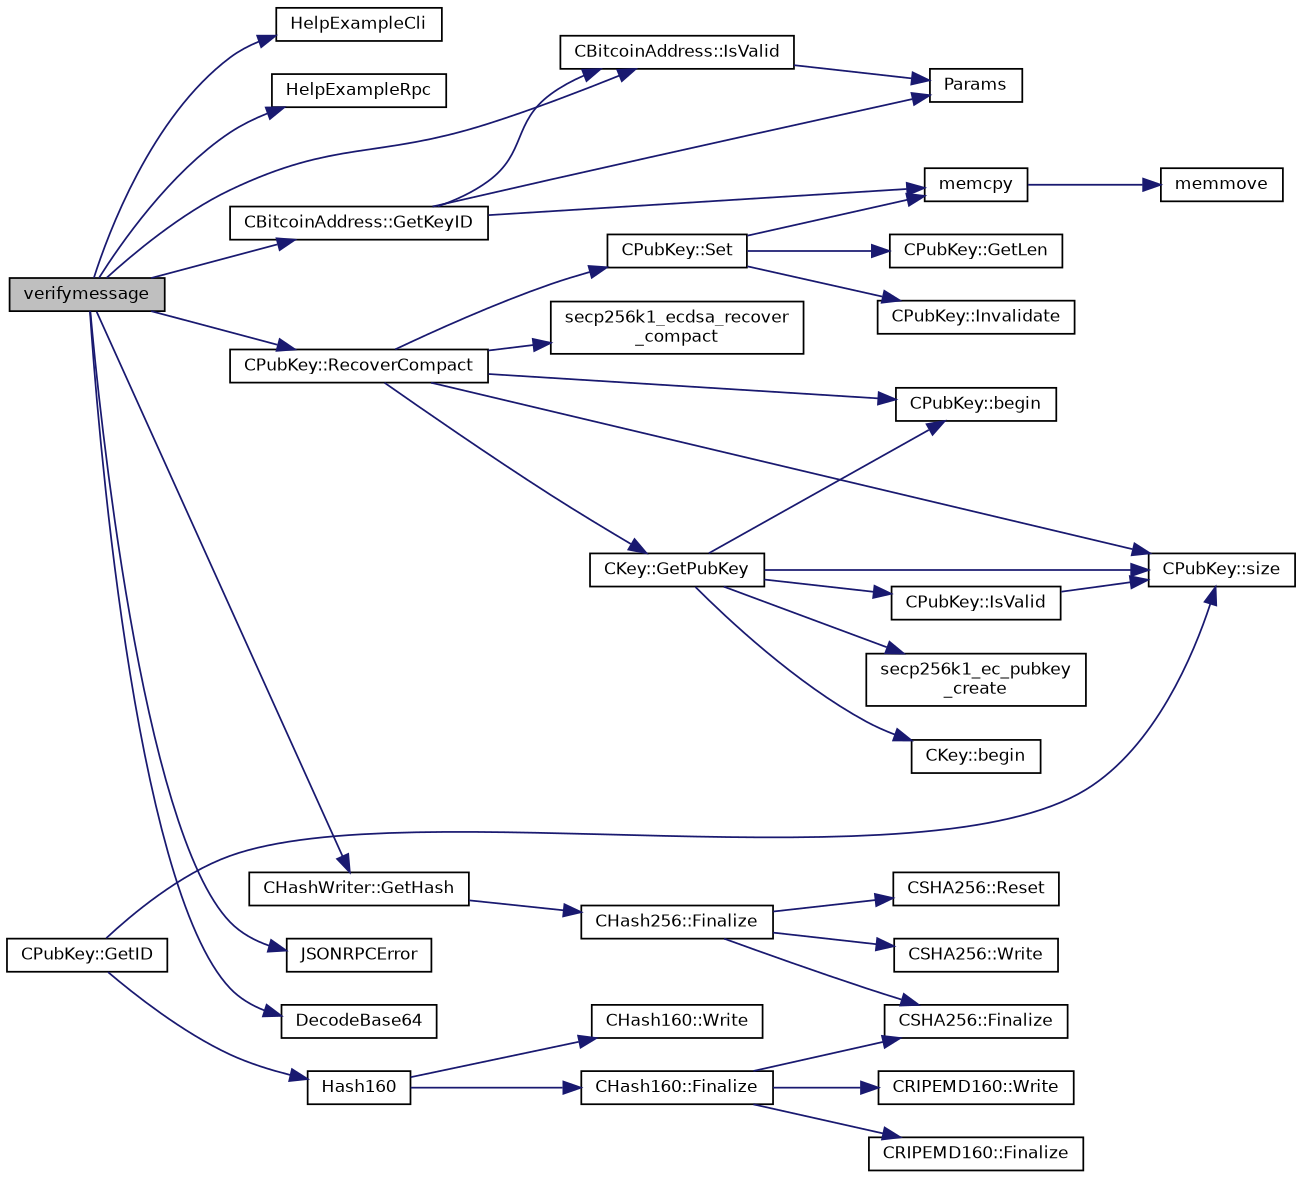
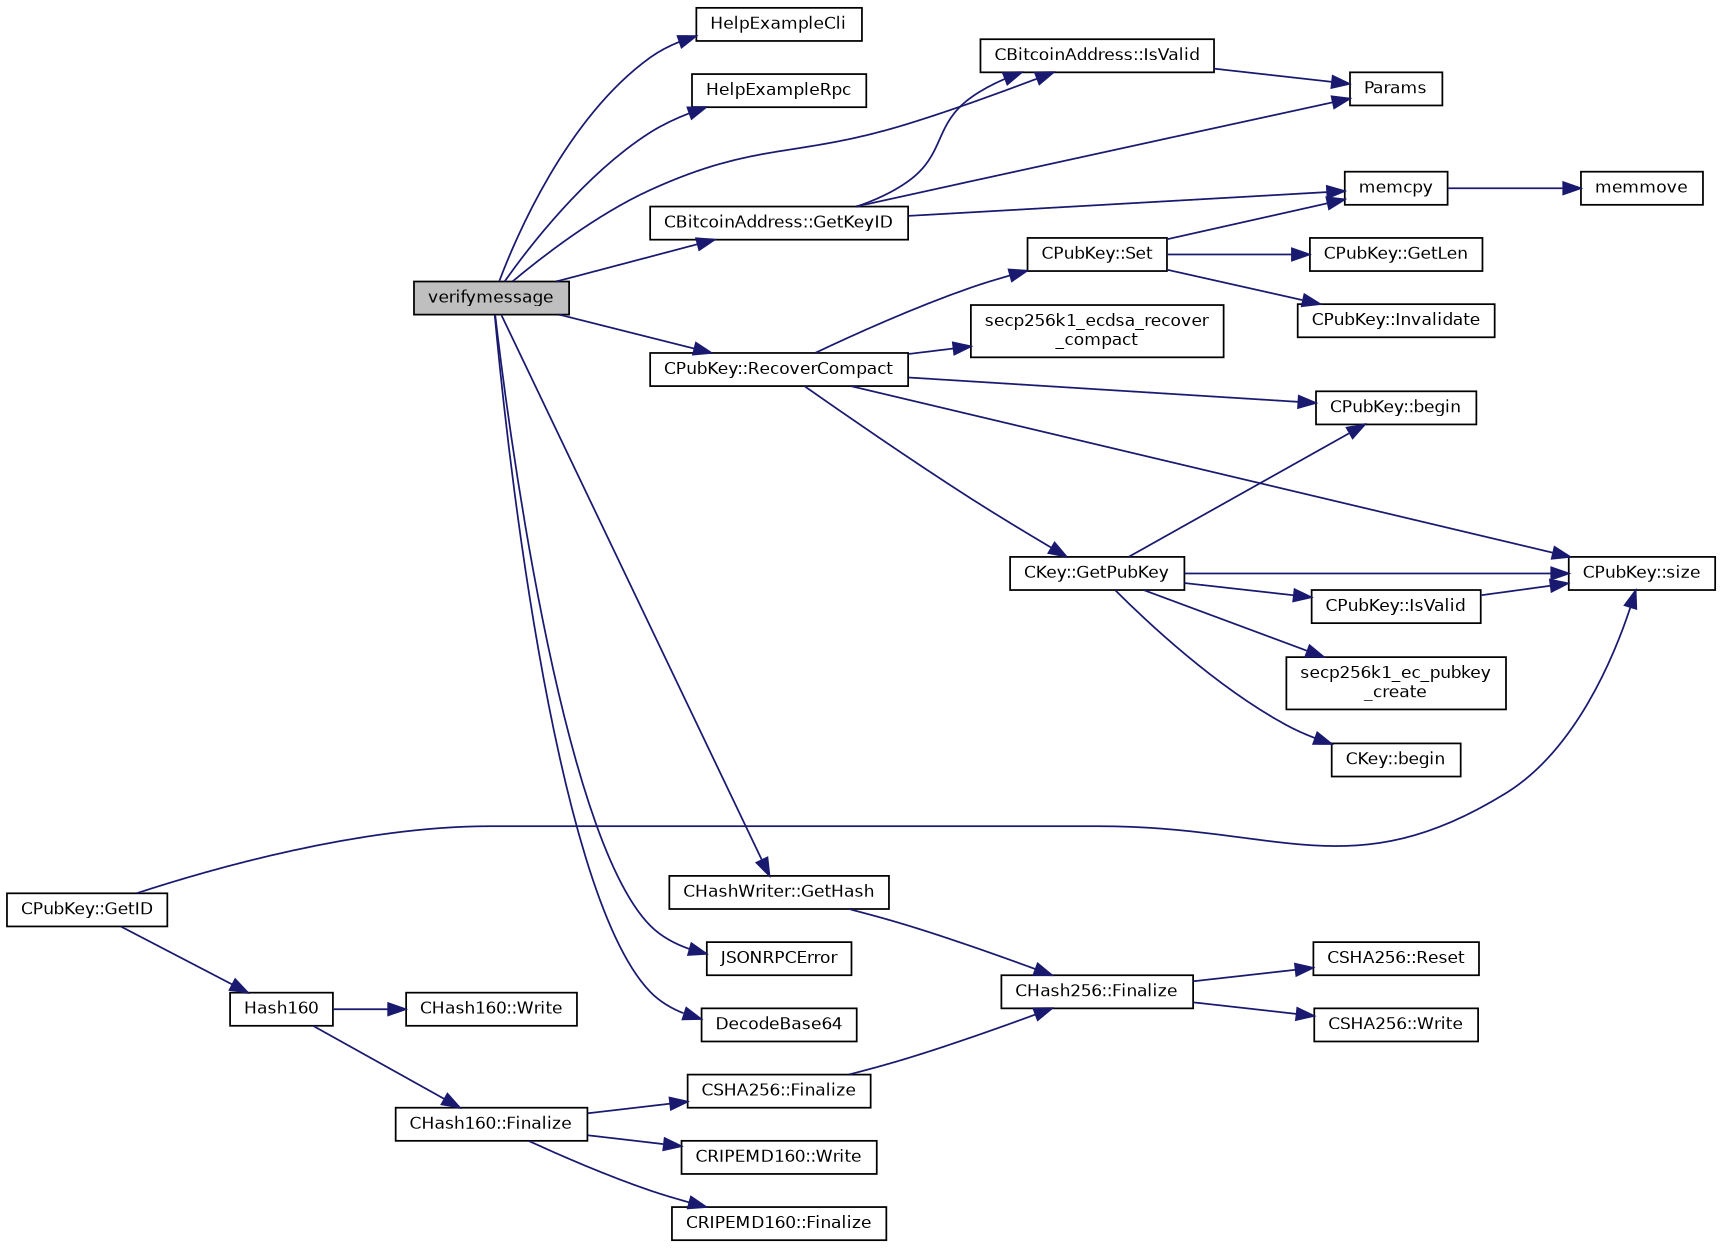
(813, 970) -> (943, 1047)
